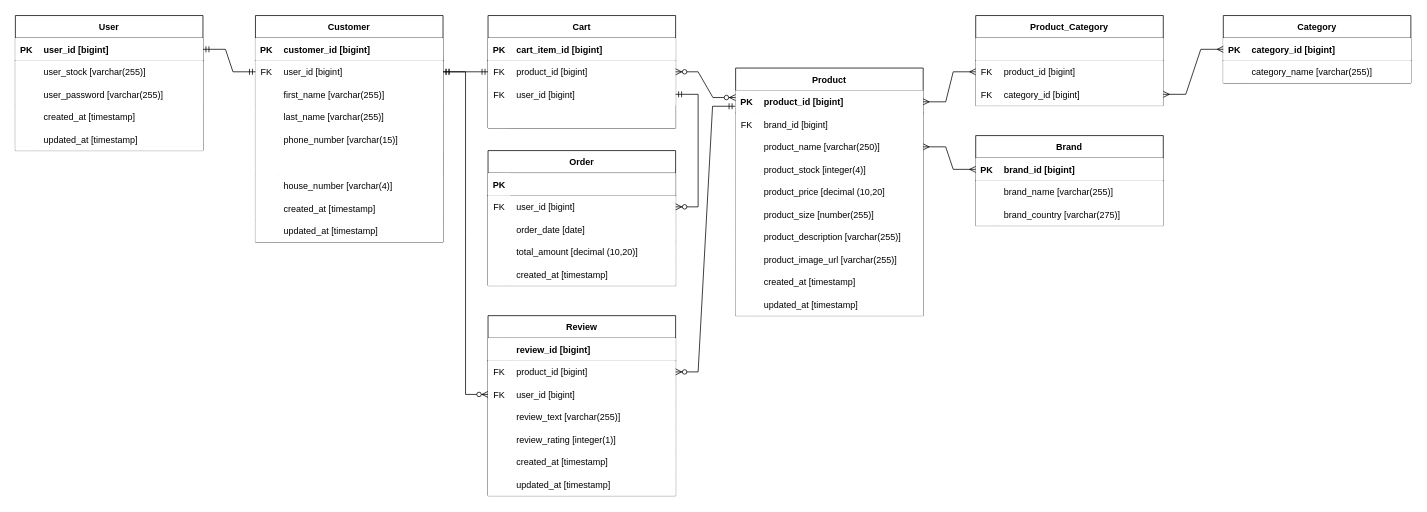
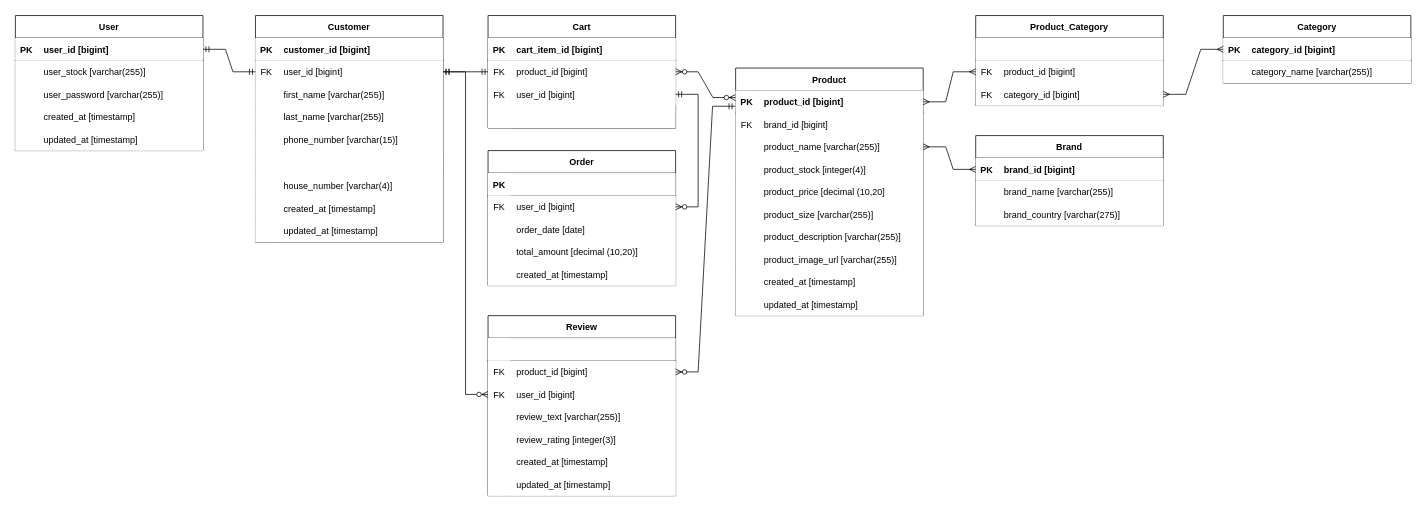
(830, 147) -> (830, 147)
(827, 215) -> (829, 215)
(593, 349) -> none
(577, 440) -> (577, 440)
